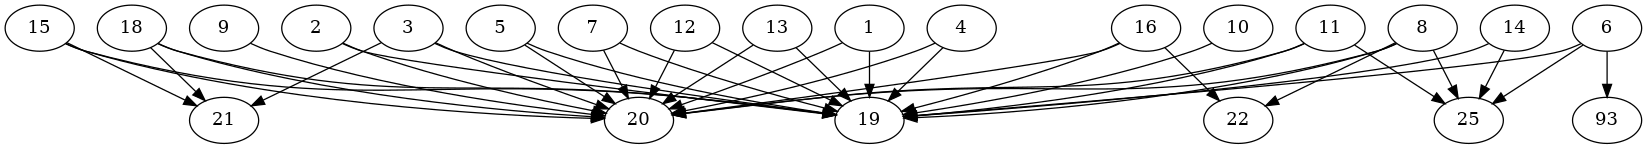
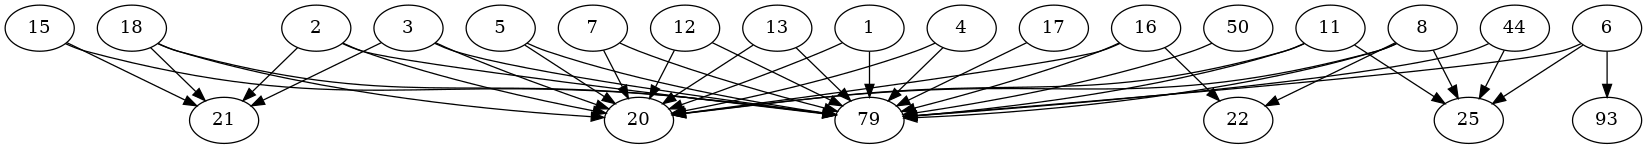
(224, 28) -> none
none -> (1054, 28)
(1238, 28) -> (1238, 28)
(1515, 28) -> (1515, 28)
none -> (279, 65)
(326, 98) -> none
(869, 120) -> (869, 120)
